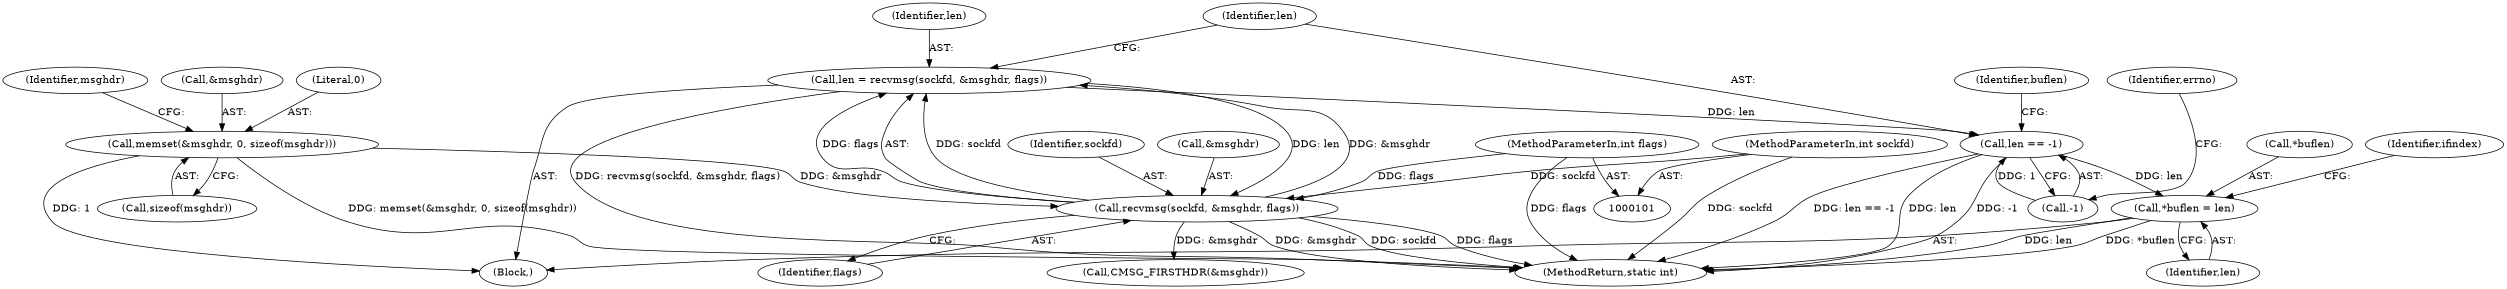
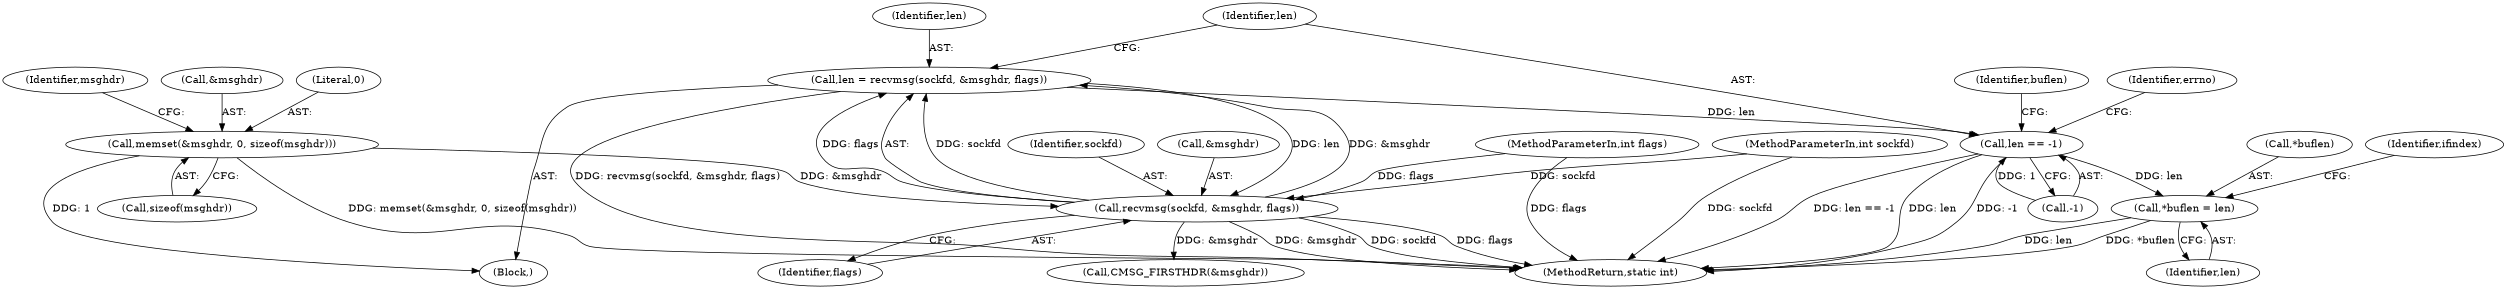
(2186, 182) -> (2100, 111)
(1632, 209) -> none
(1344, 250) -> none
